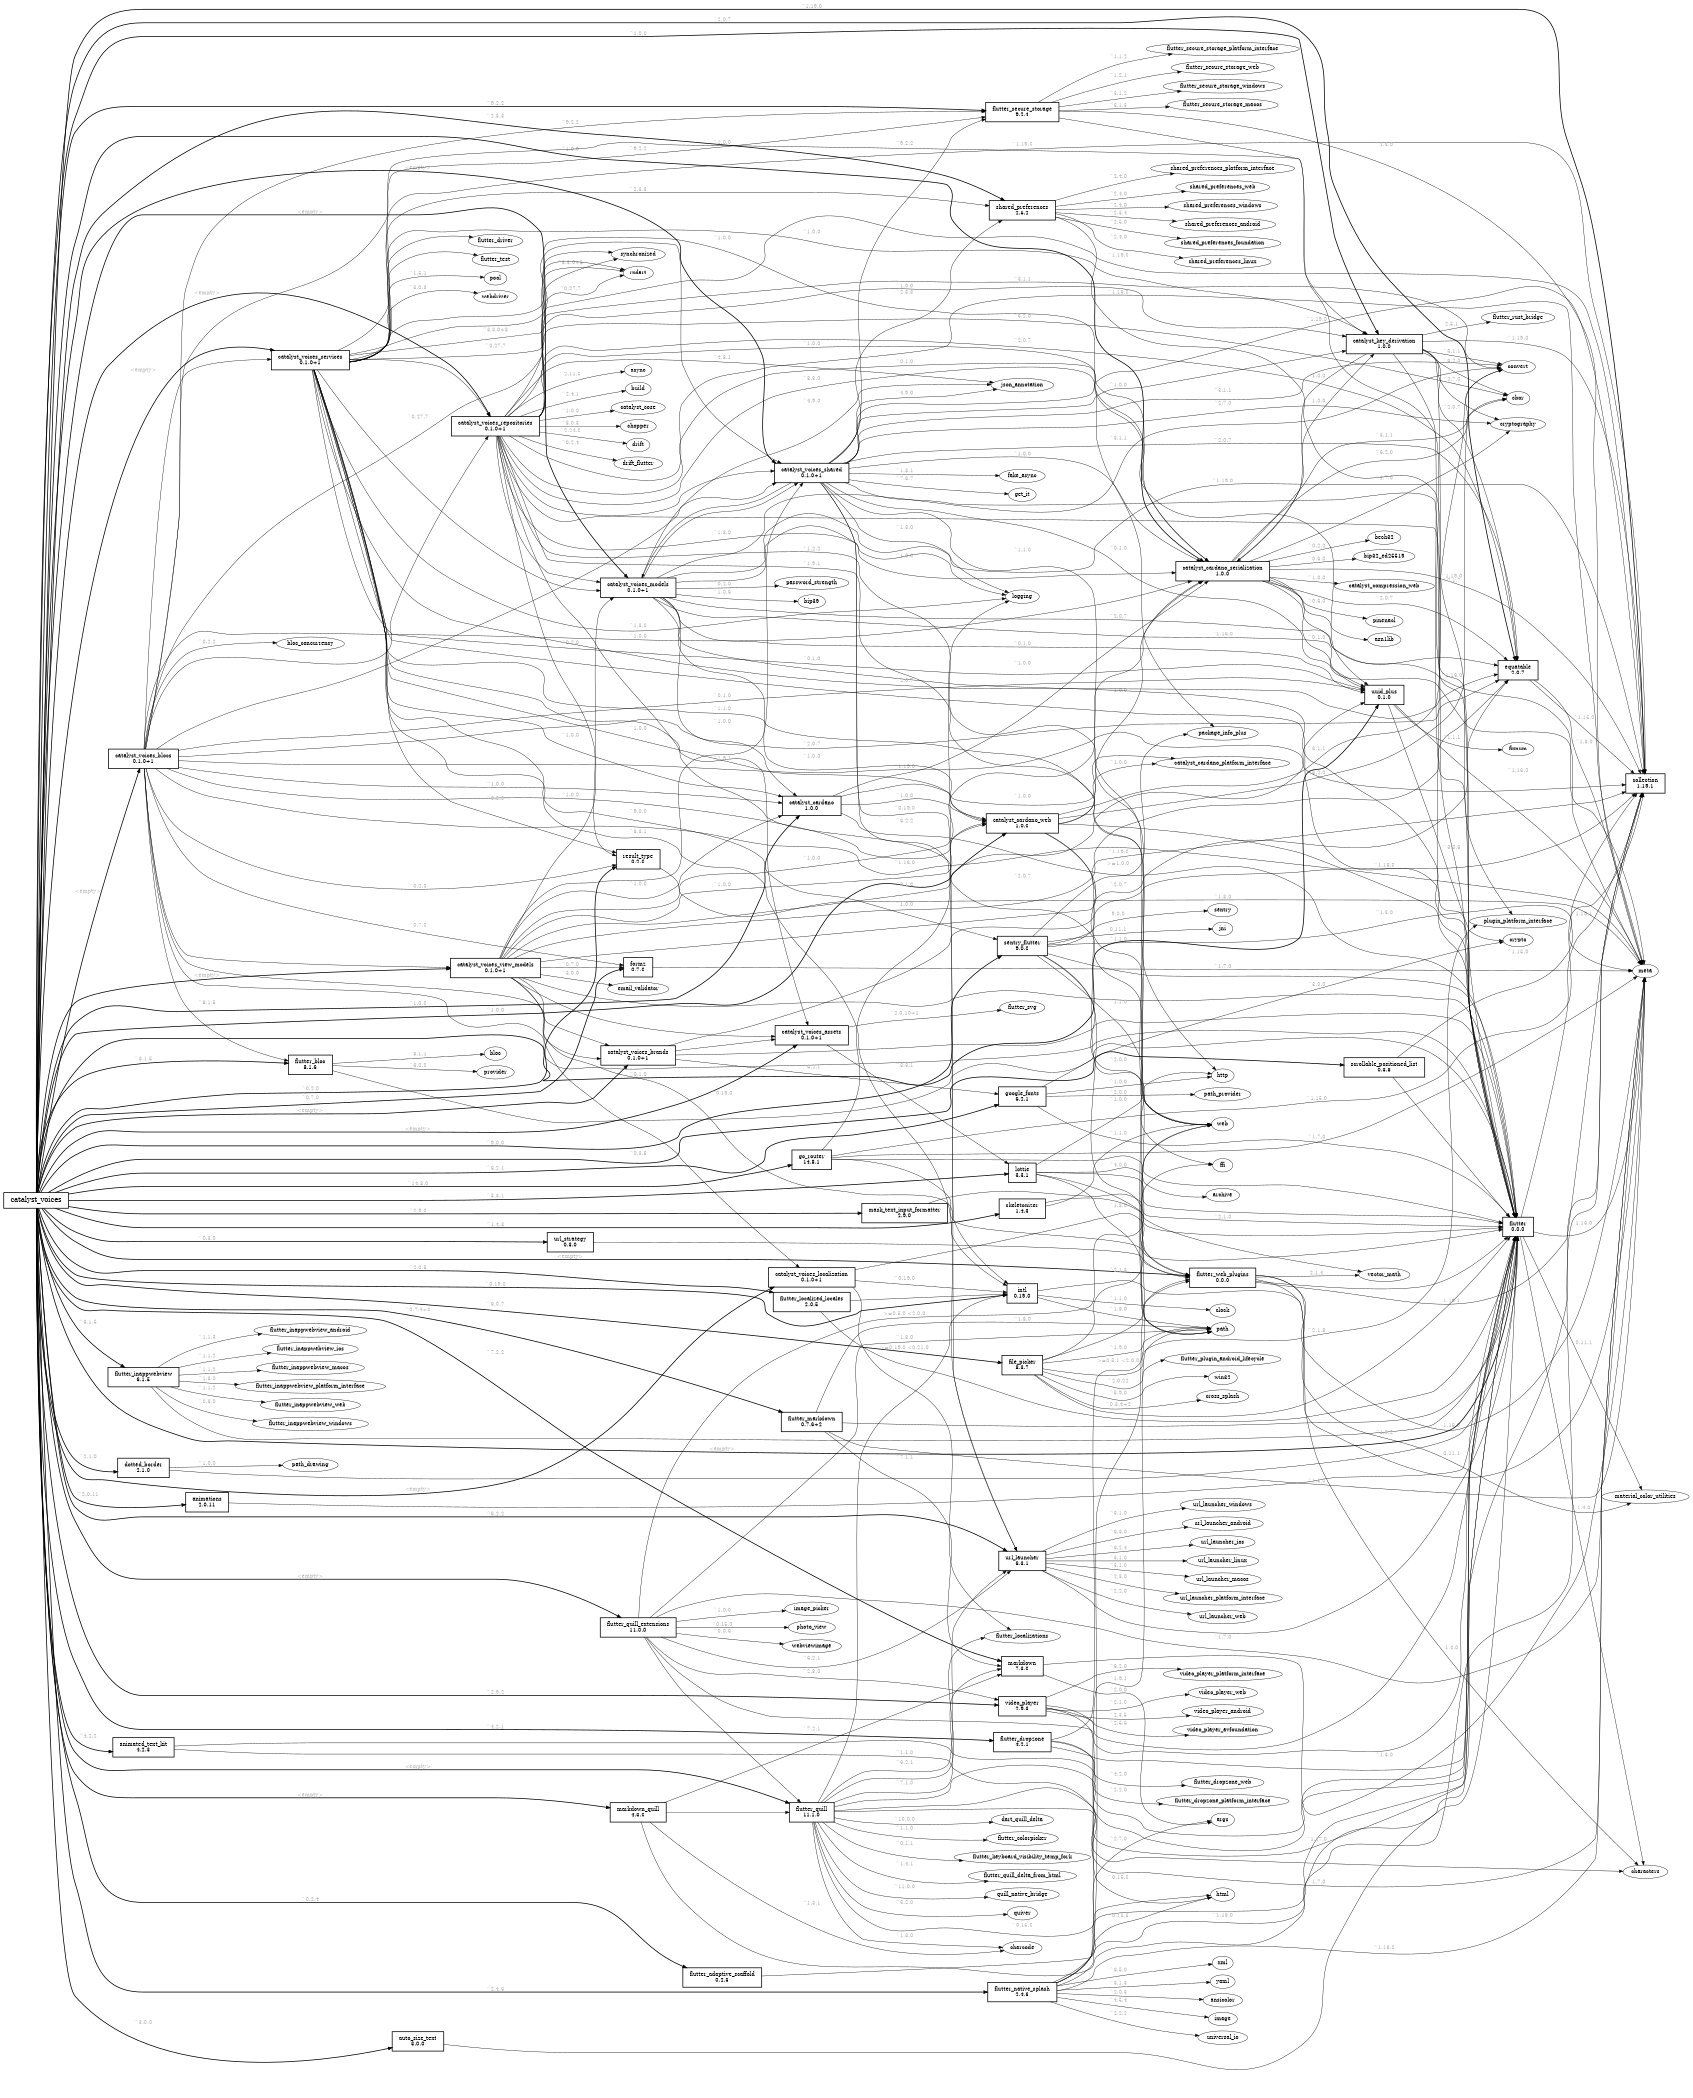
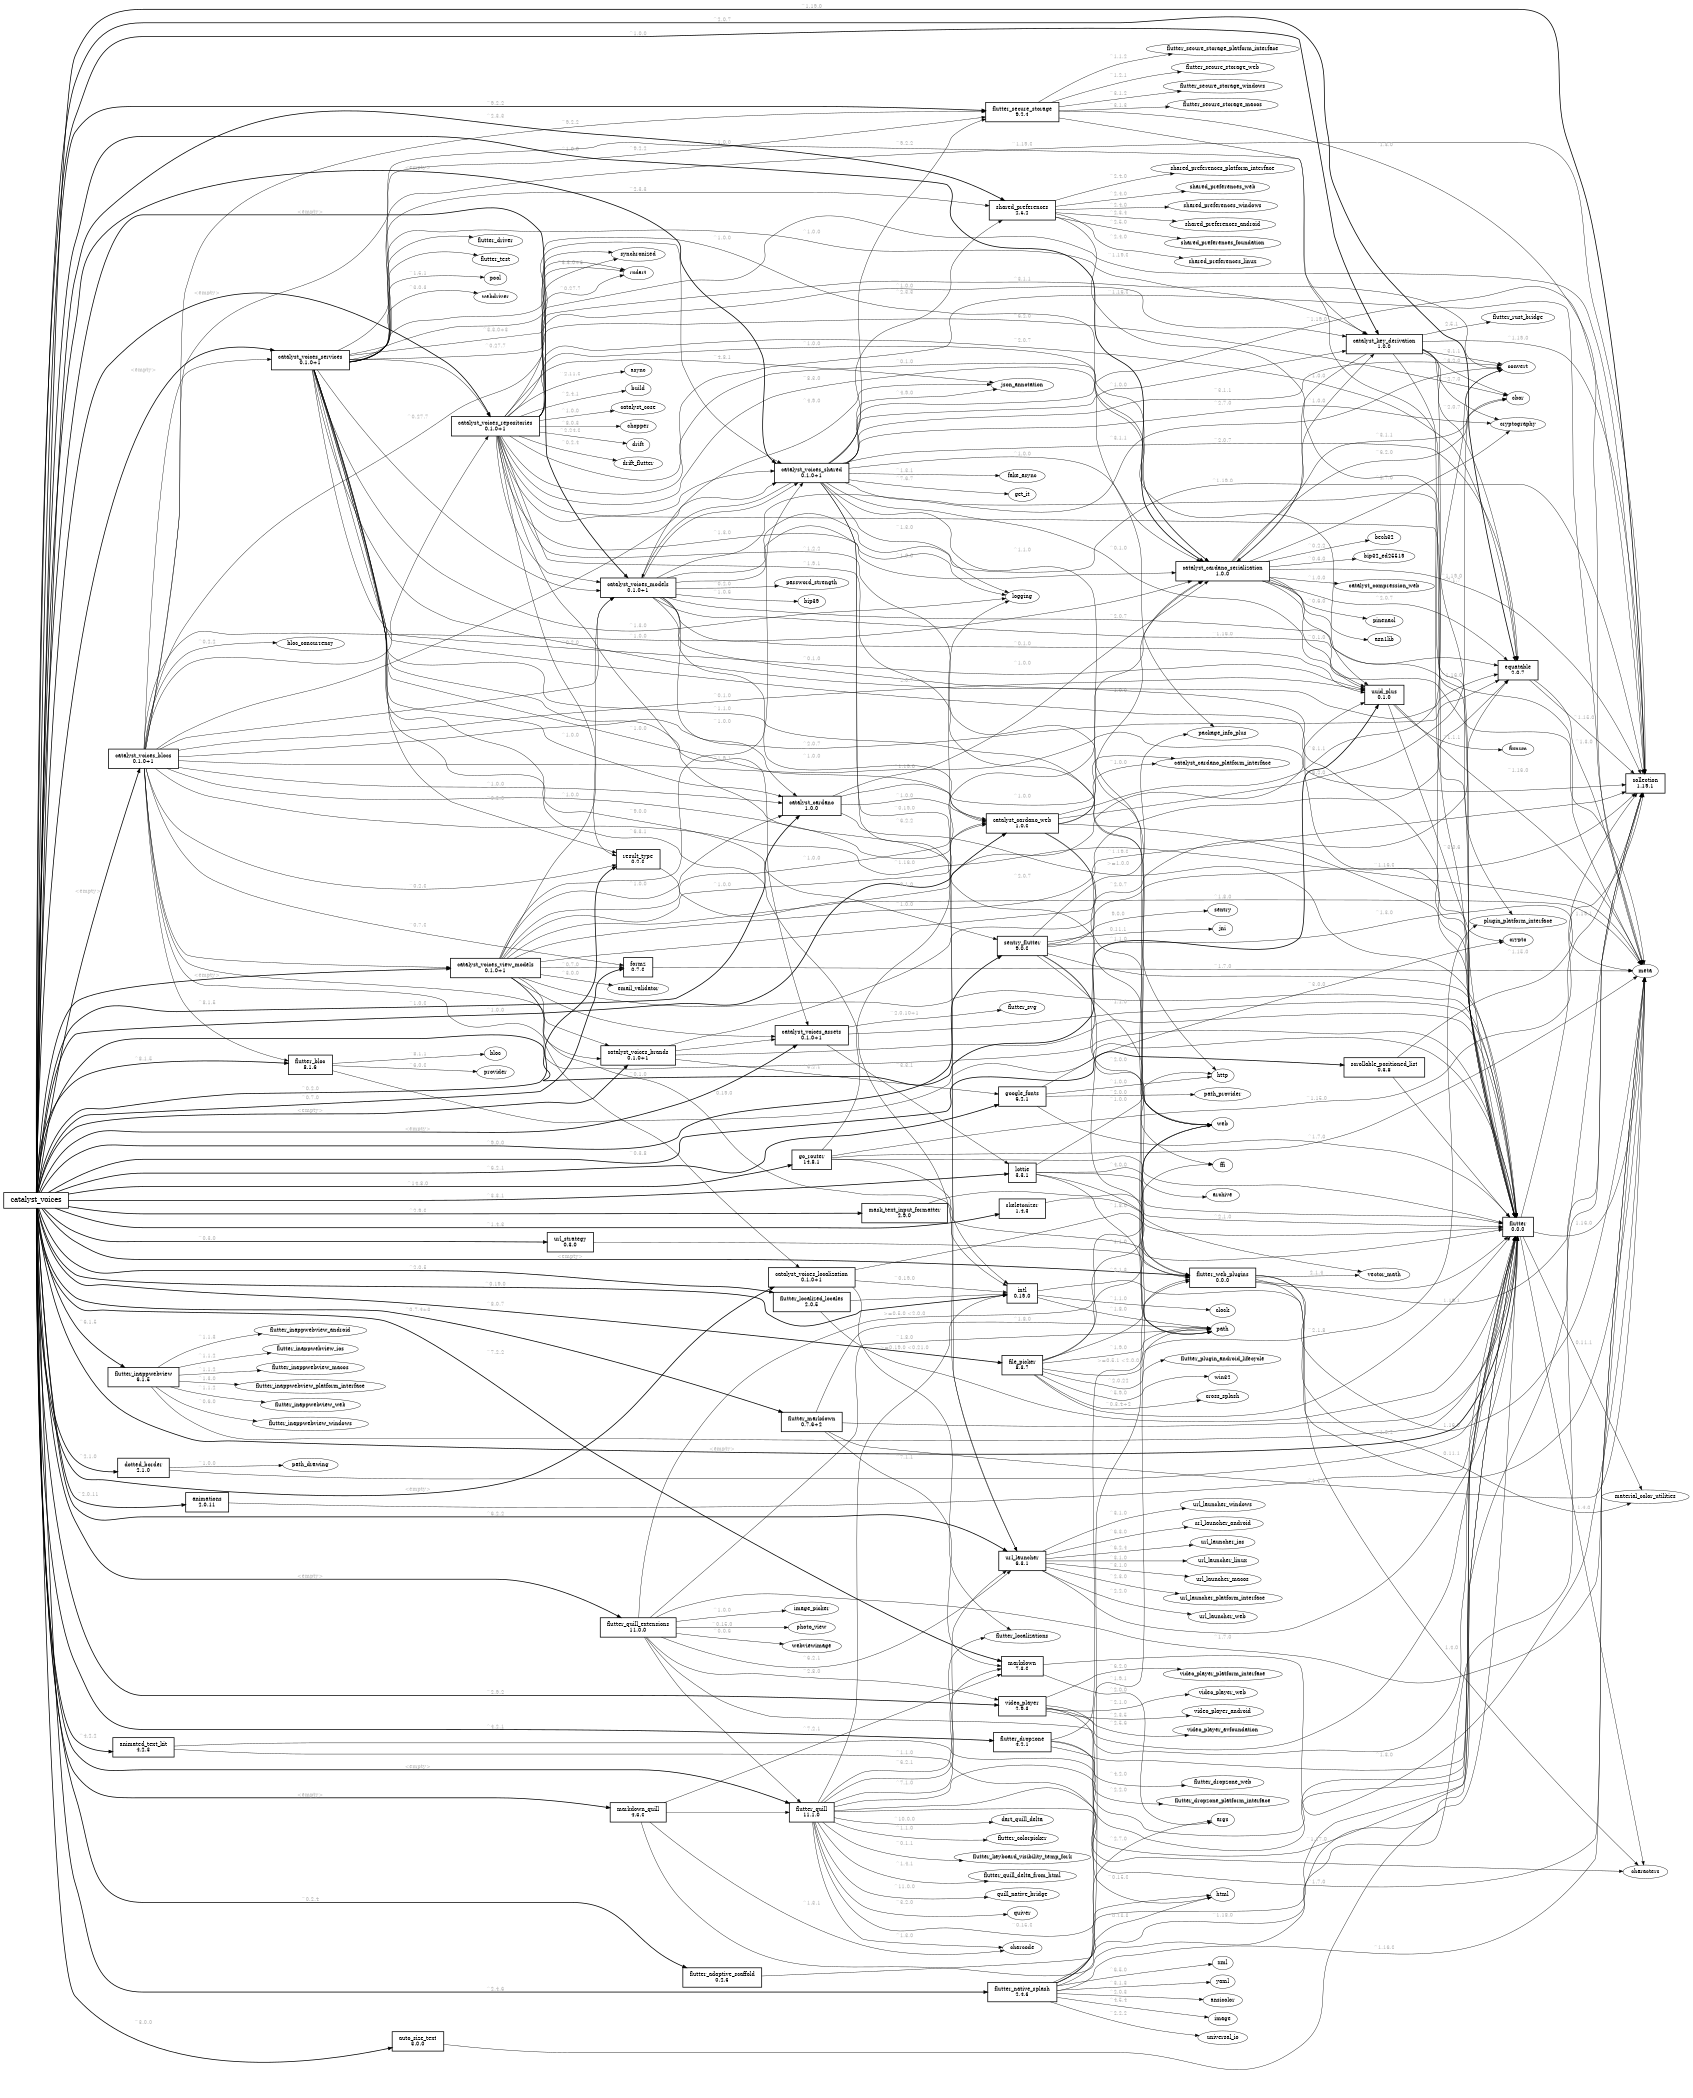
none -> (408, 710)
none -> (1241, 1006)
(1114, 1148) -> (1120, 1256)
